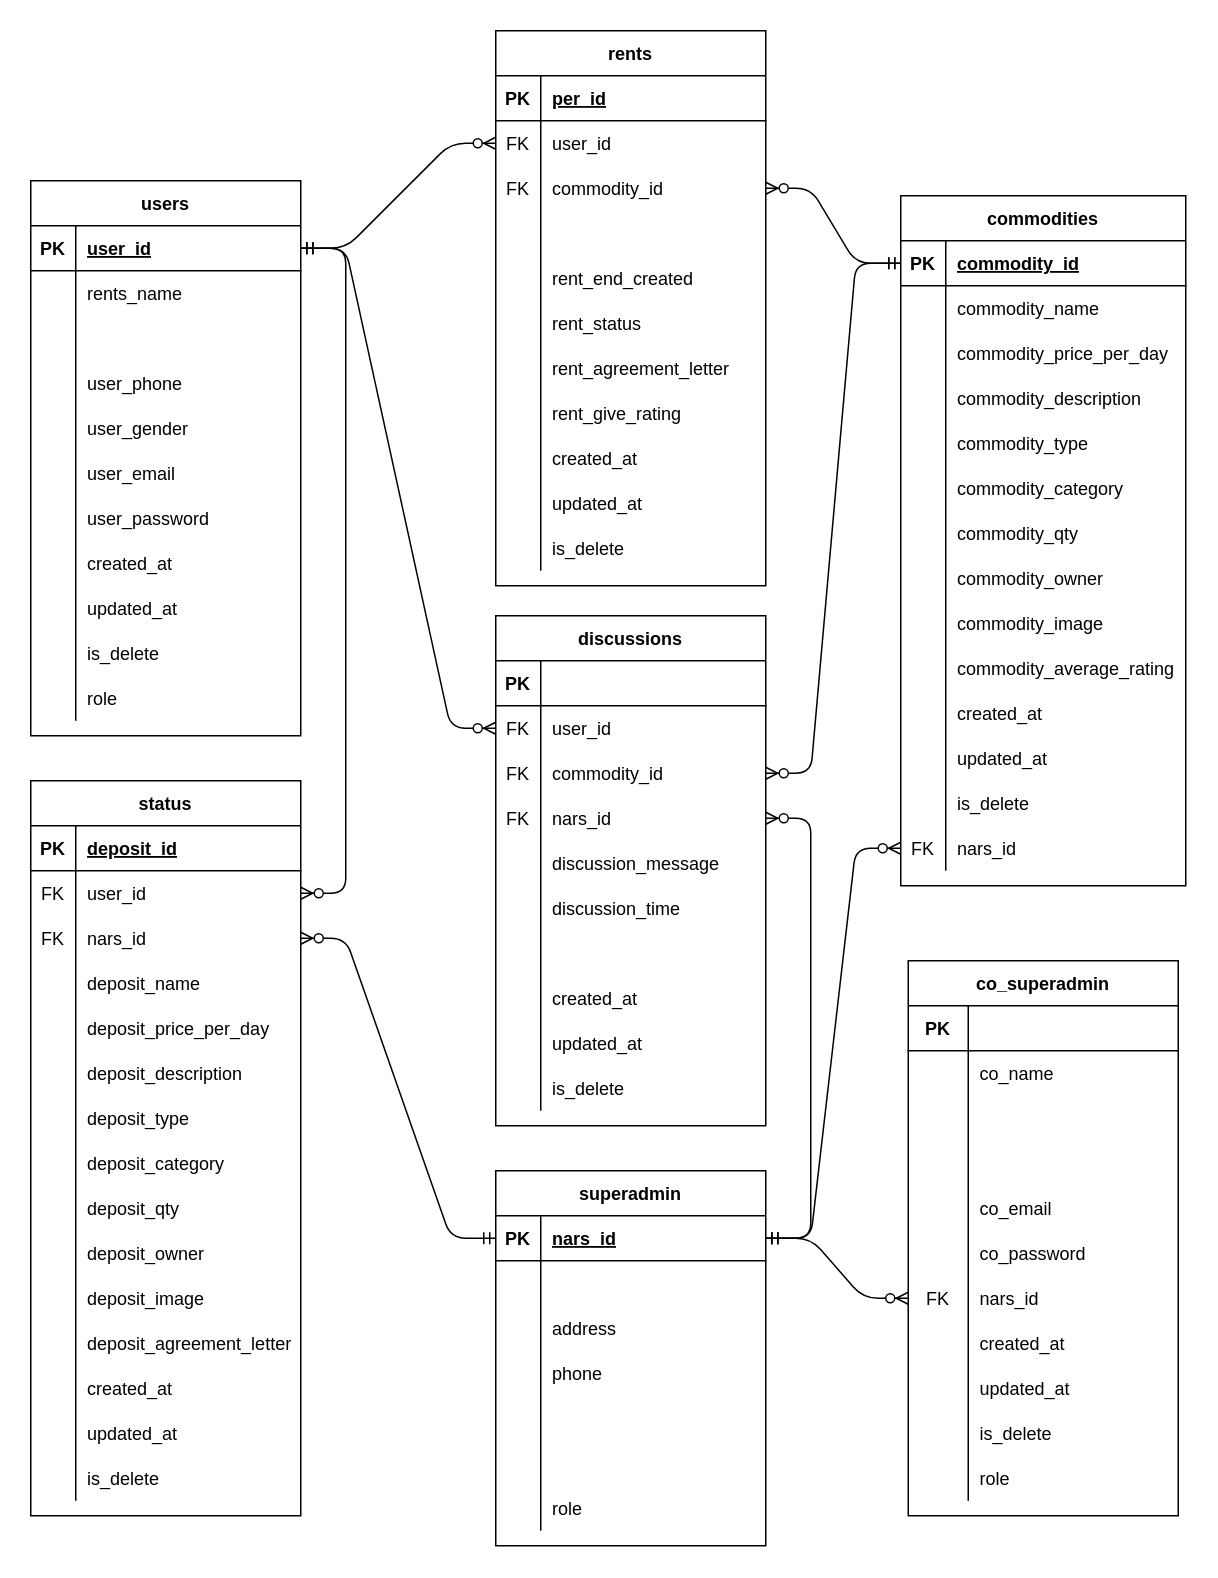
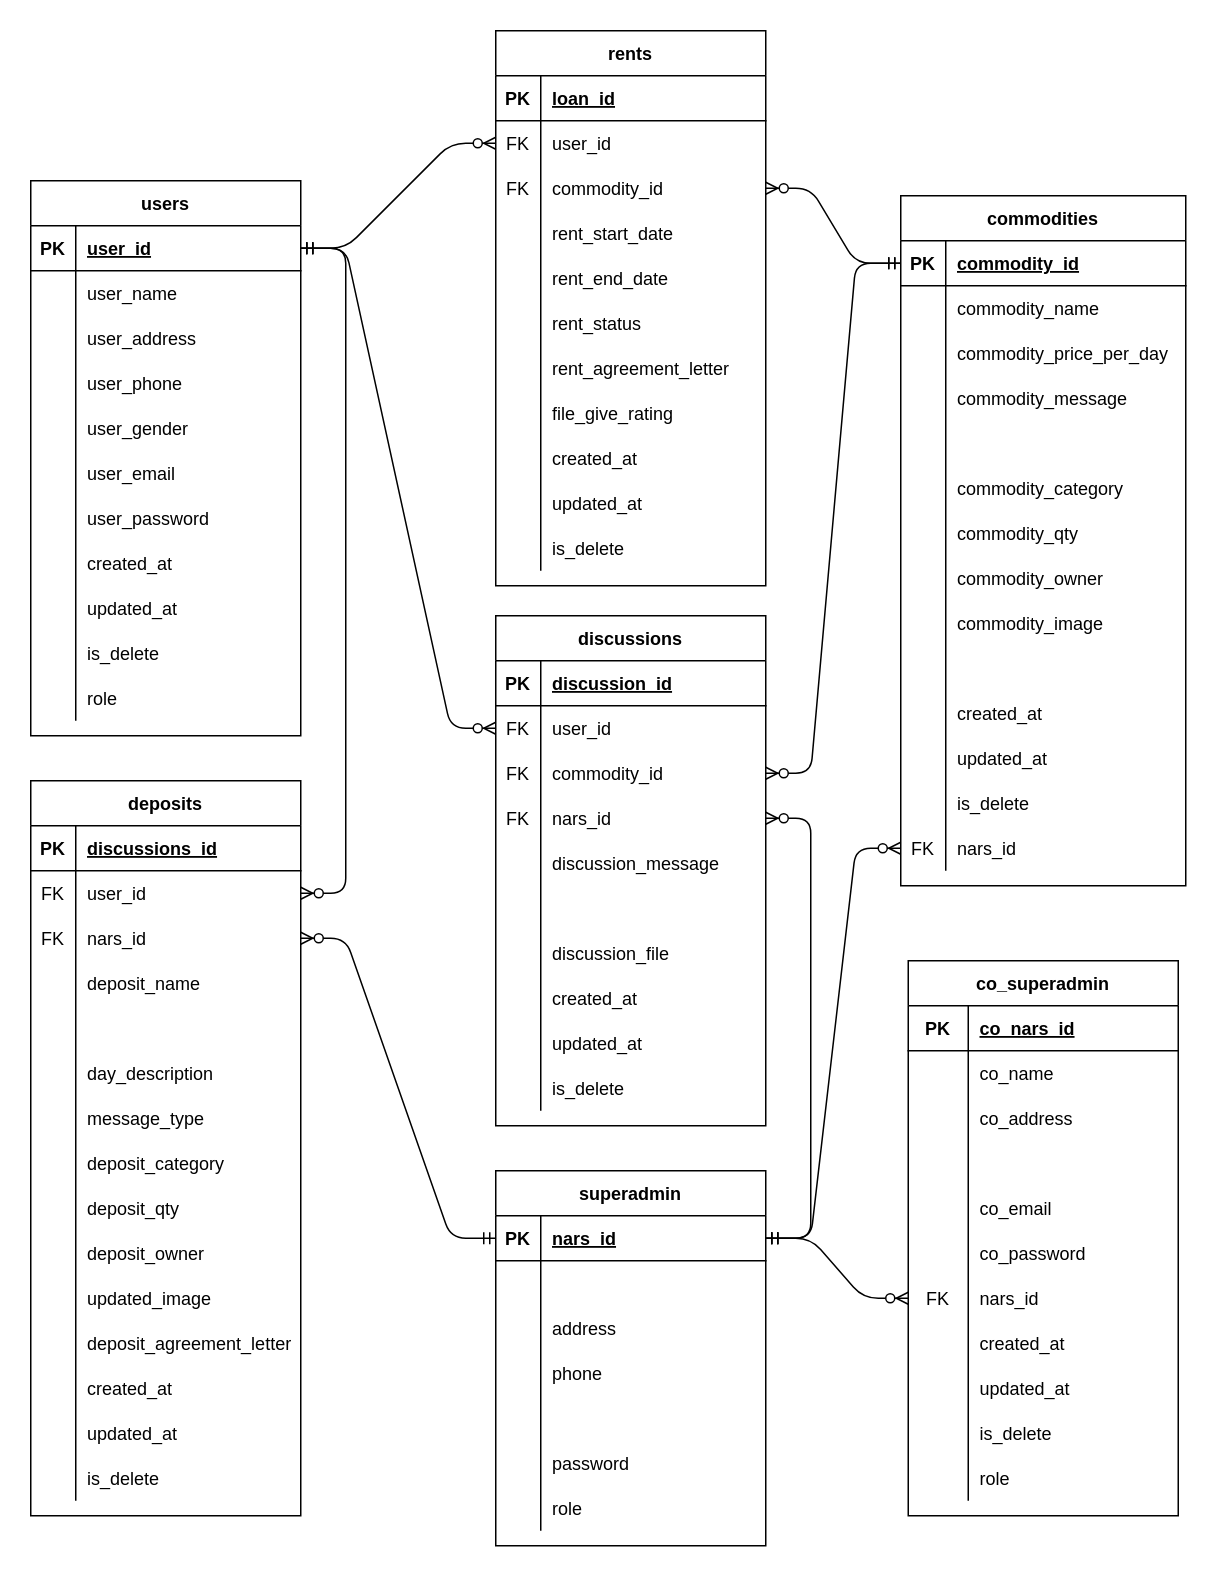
(580, 99) -> (583, 99)
none -> (653, 233)
(633, 279) -> (618, 279)
(137, 294) -> (132, 294)
none -> (188, 338)
(1056, 399) -> (1040, 399)
(628, 414) -> (623, 414)
(1066, 443) -> none
(1066, 668) -> none
none -> (653, 683)
(165, 804) -> (165, 804)
(133, 849) -> (151, 849)
(653, 908) -> none
none -> (653, 953)
(188, 1028) -> none
none -> (1073, 1028)
(176, 1074) -> (158, 1074)
none -> (1073, 1118)
(145, 1119) -> (147, 1119)
(148, 1299) -> (150, 1299)
none -> (653, 1463)
